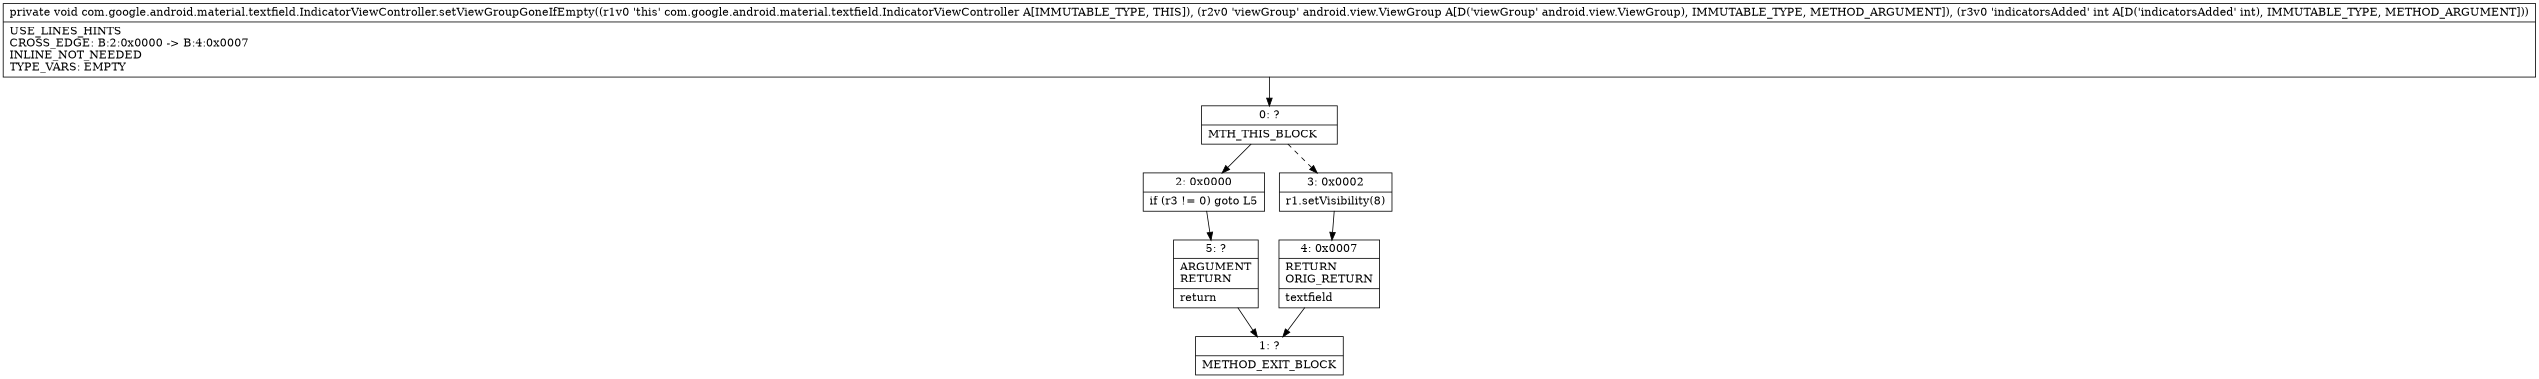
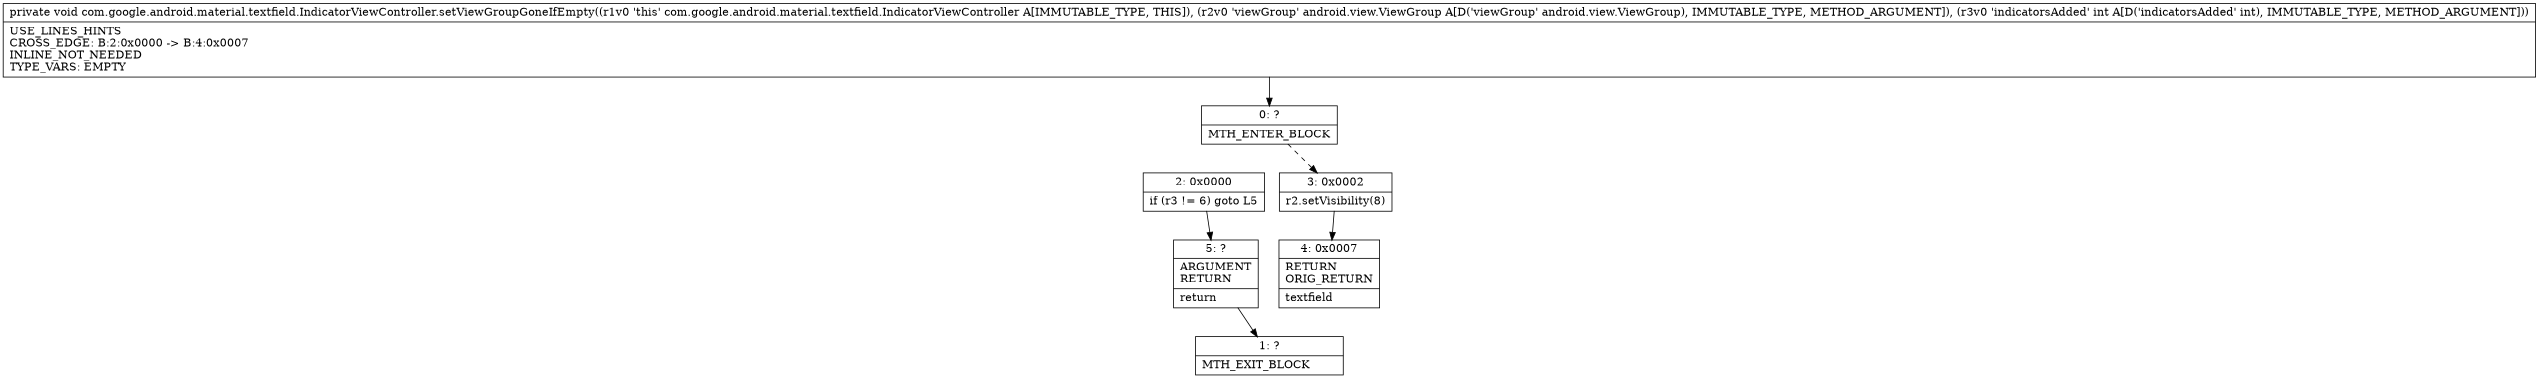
(1263, 134) -> (1269, 134)
(1239, 156) -> none
(1204, 201) -> (1204, 201)
(1336, 201) -> (1336, 201)
(1296, 319) -> none
(1269, 365) -> (1256, 365)
